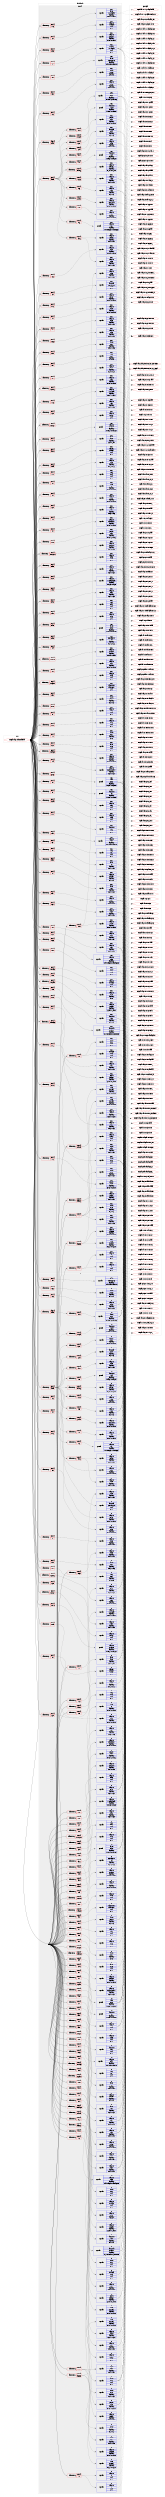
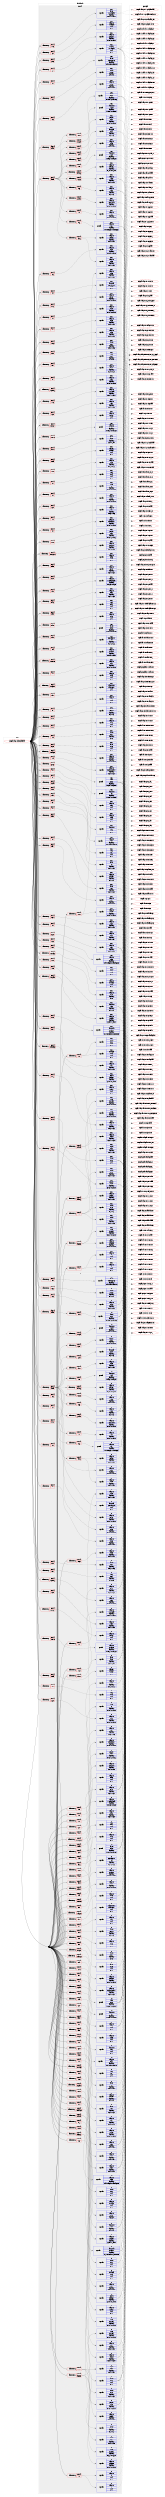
(145, 10) -> (145, 10)
none -> (145, 365)
